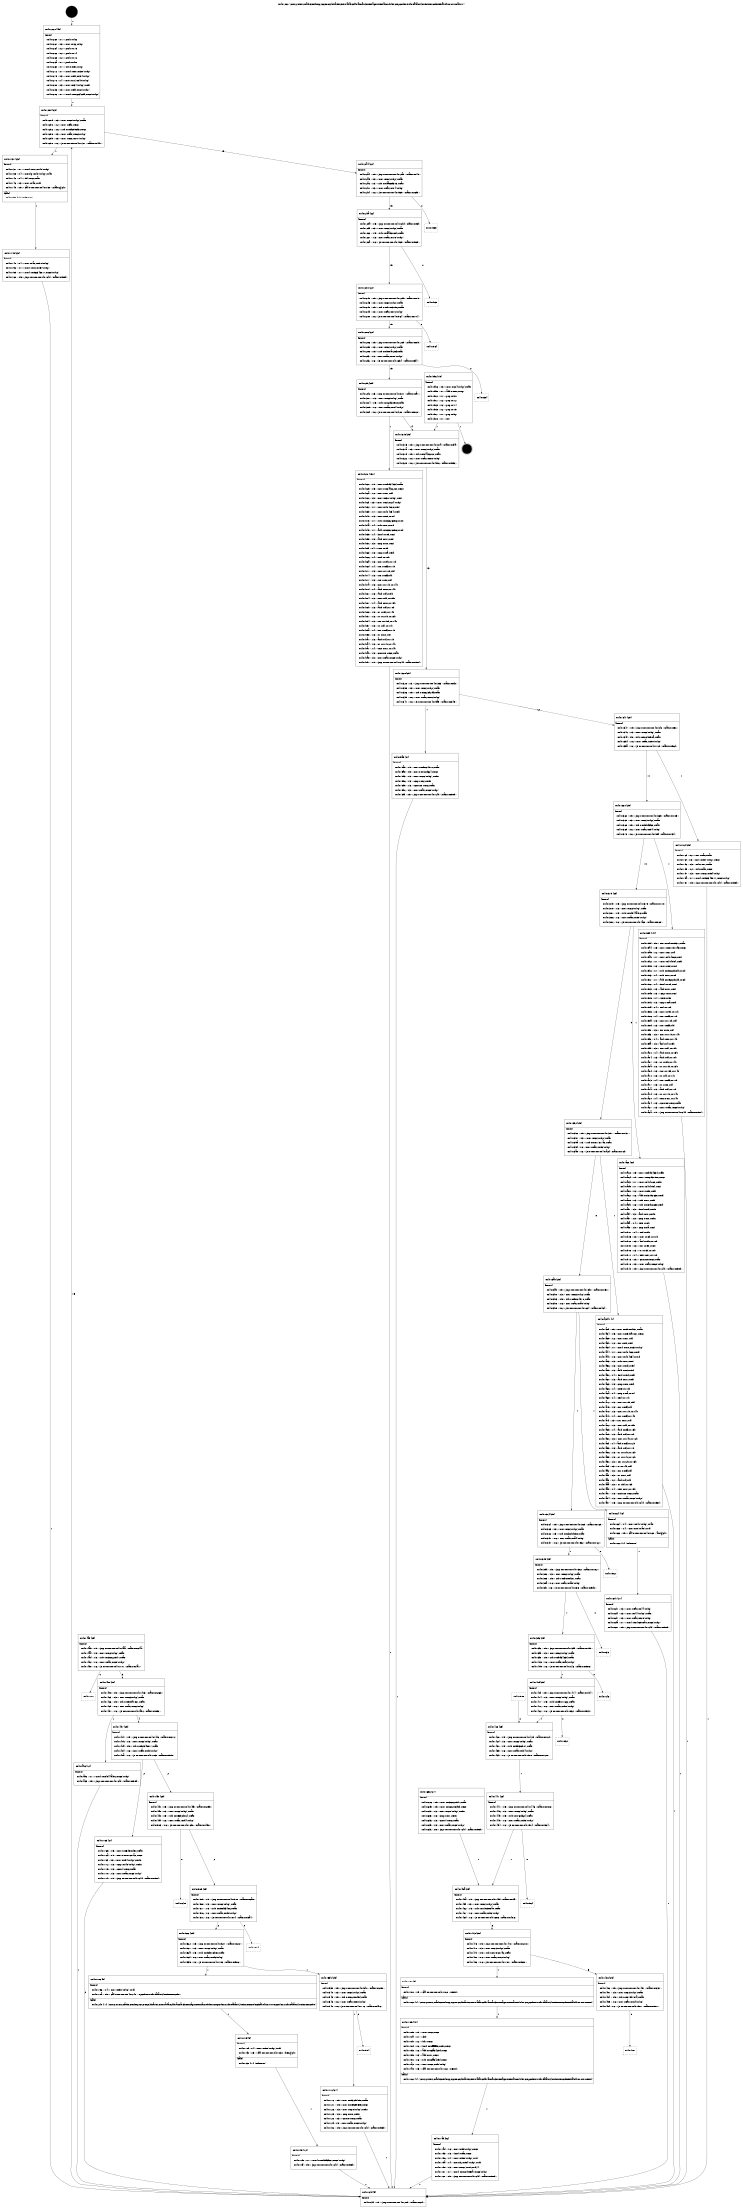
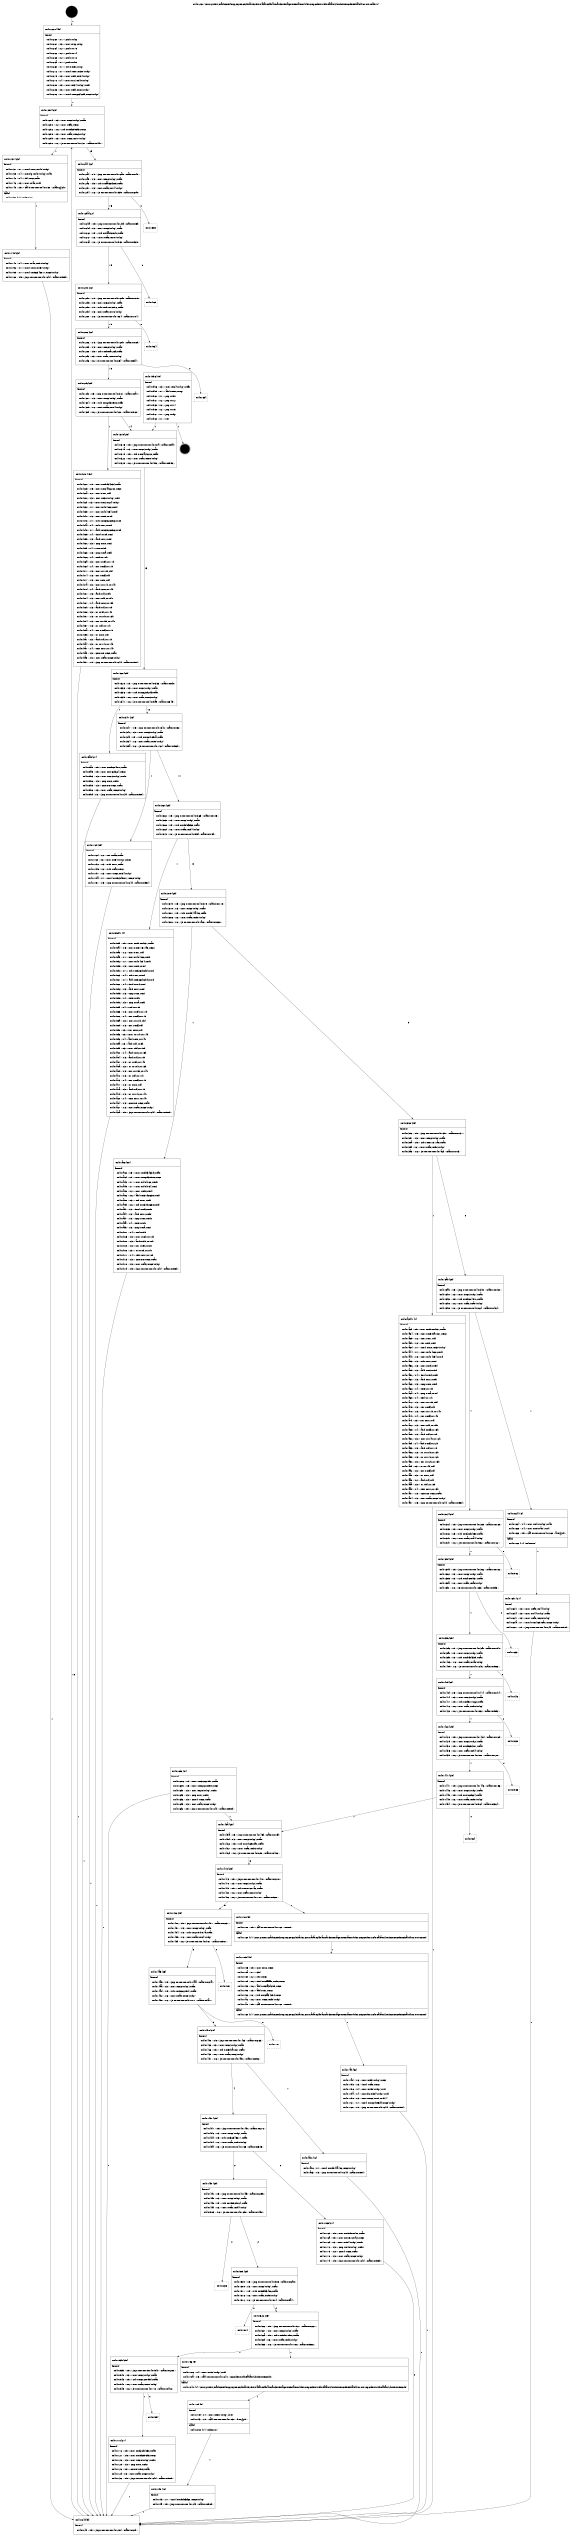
(519, 1711) -> (507, 1771)
none -> (190, 1956)
none -> (107, 2135)
